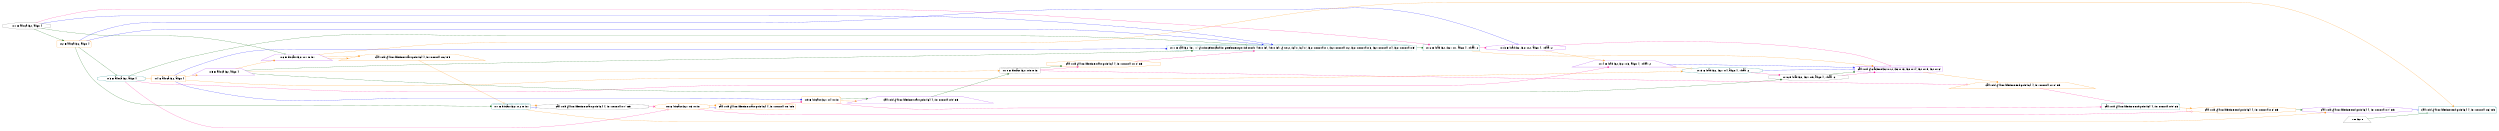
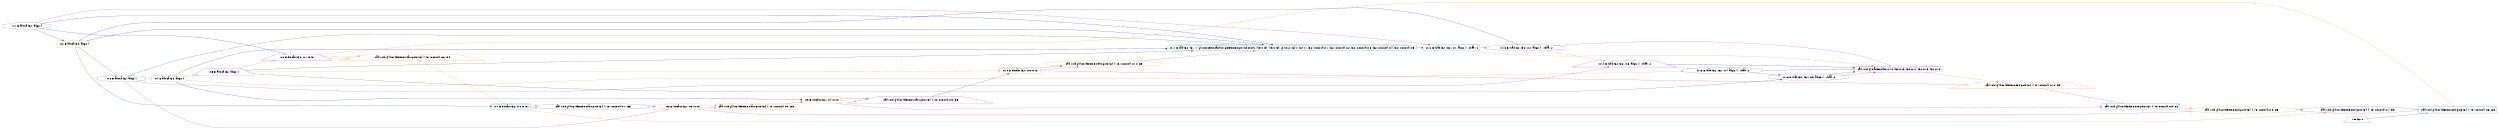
(163, 36) -> (163, 36)
